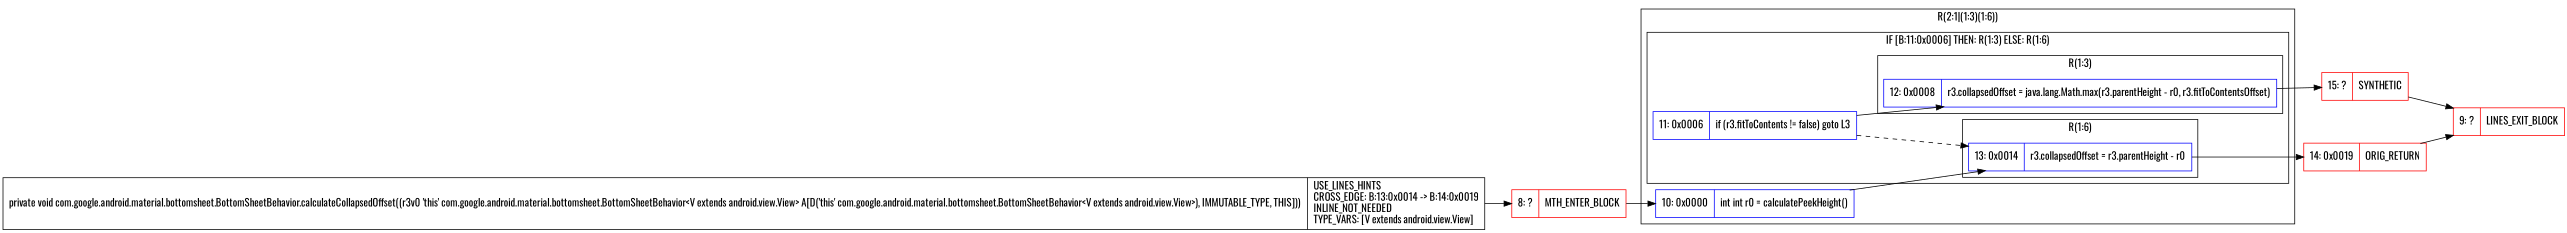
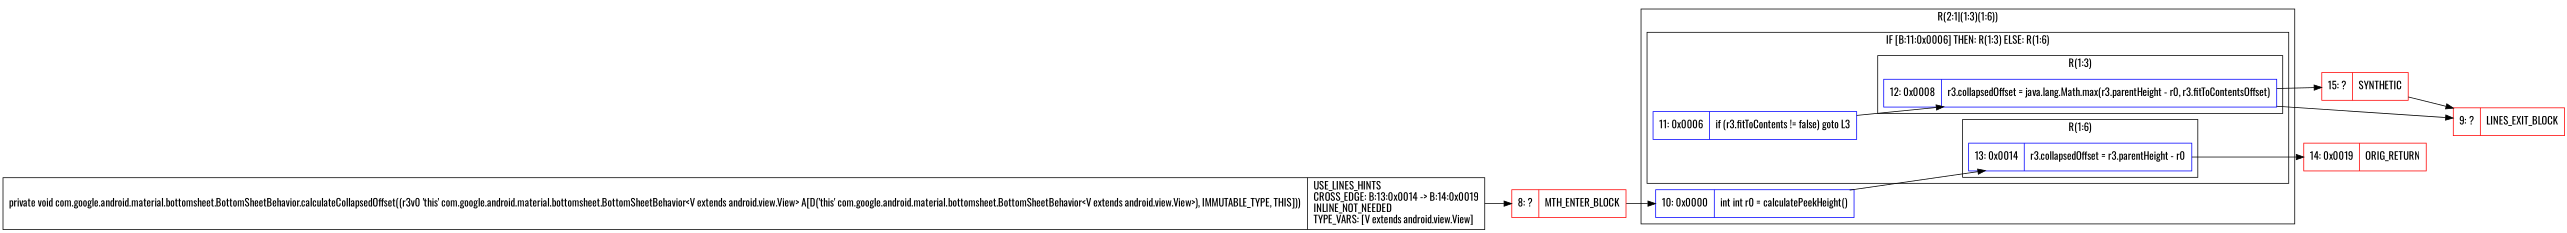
(1909, 140) -> none
(2433, 140) -> (2361, 112)
